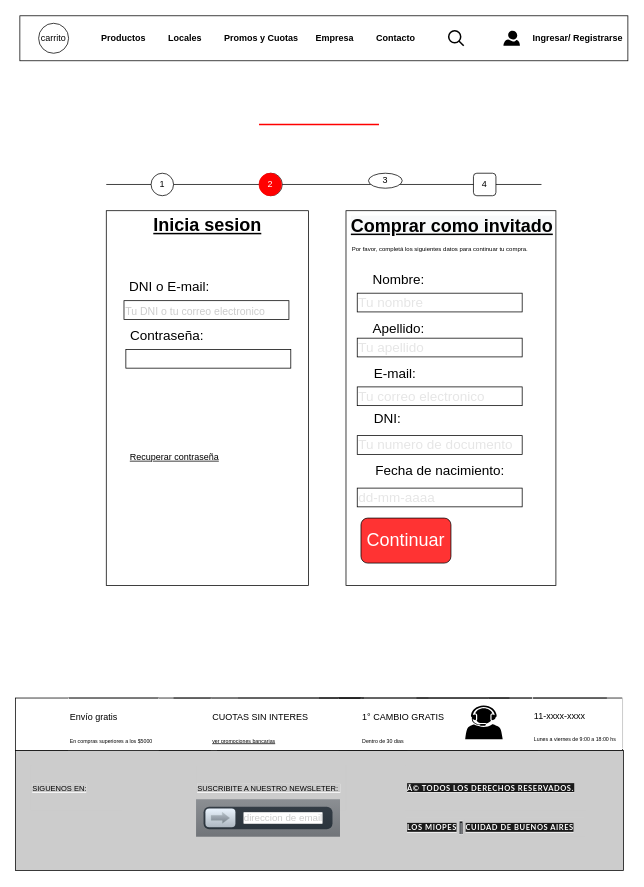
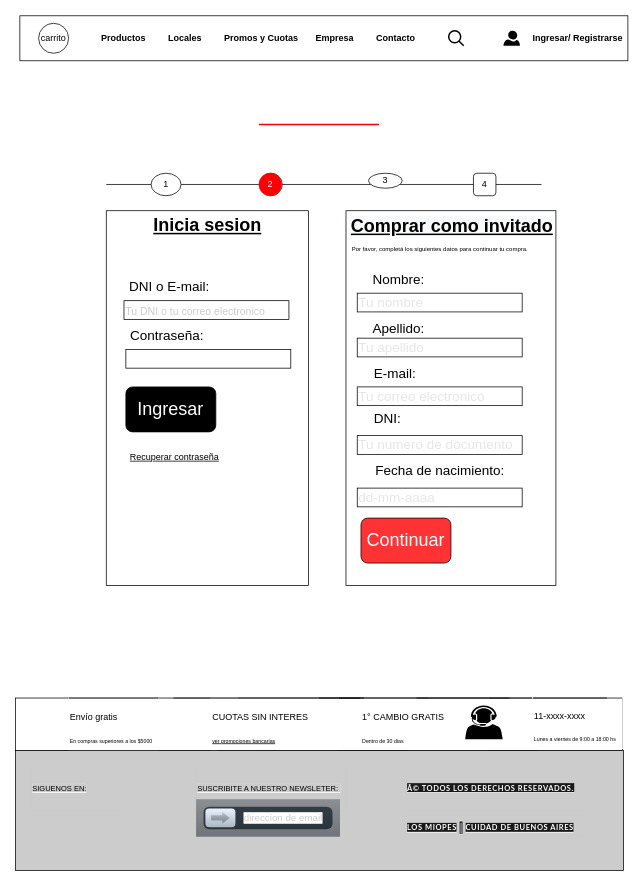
(162, 184) -> (166, 184)
none -> (171, 409)
